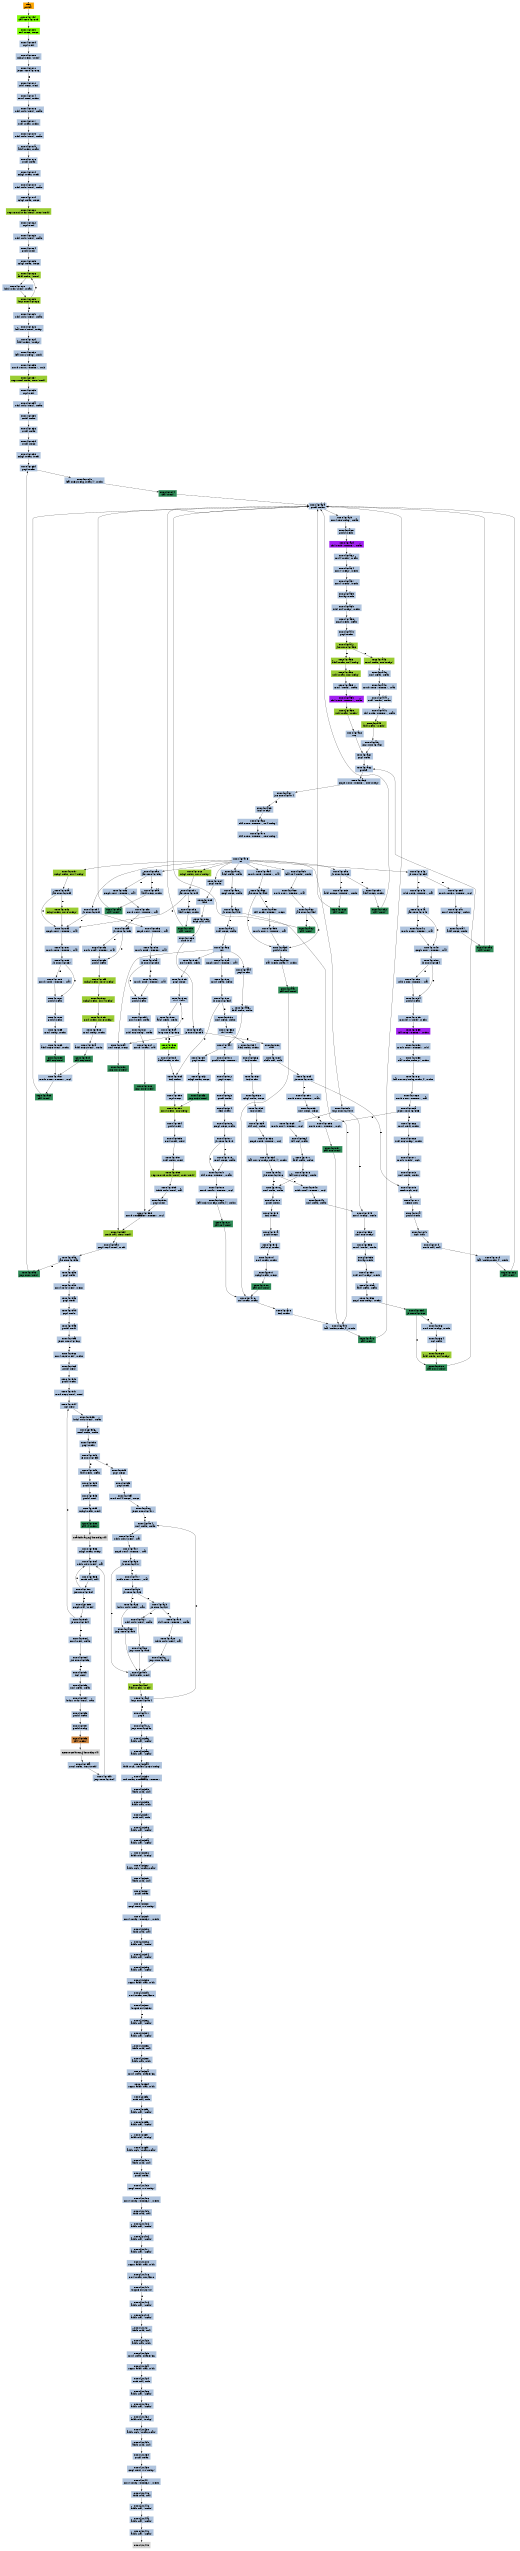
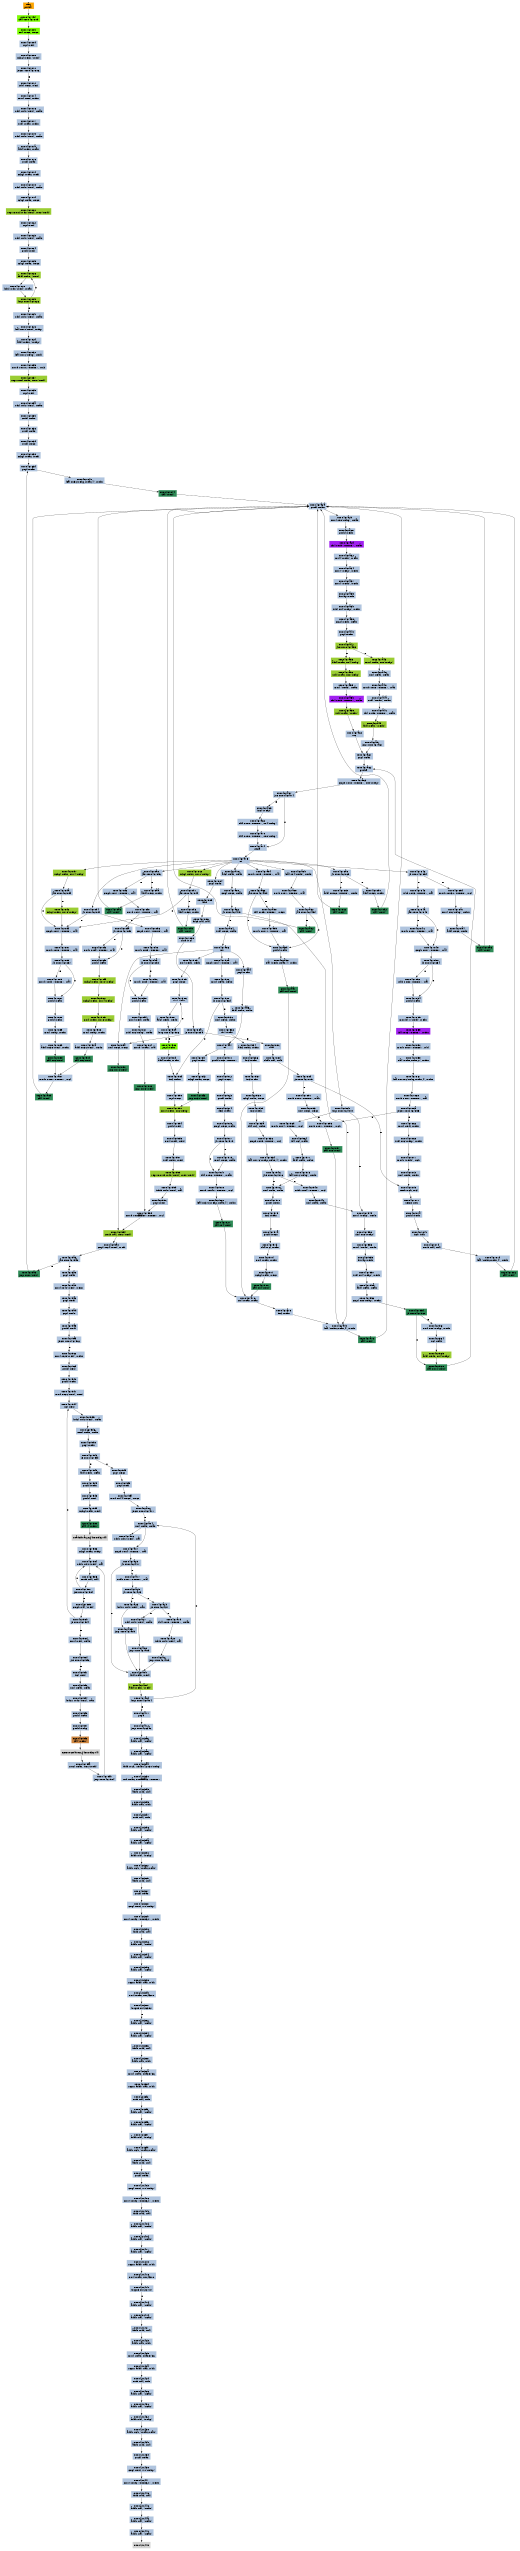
none -> (258, 848)
(129, 1543) -> (144, 1538)
